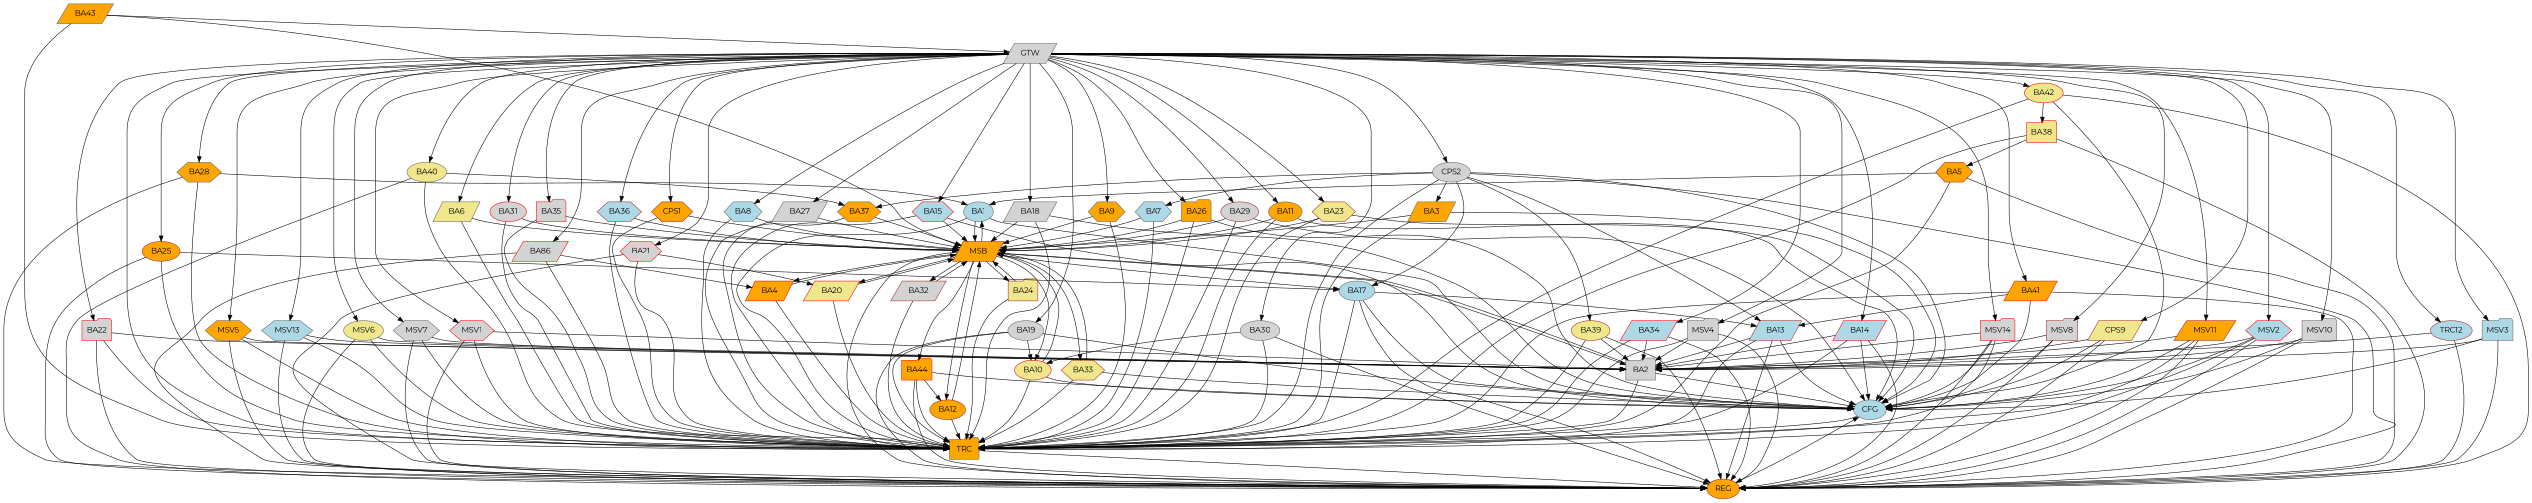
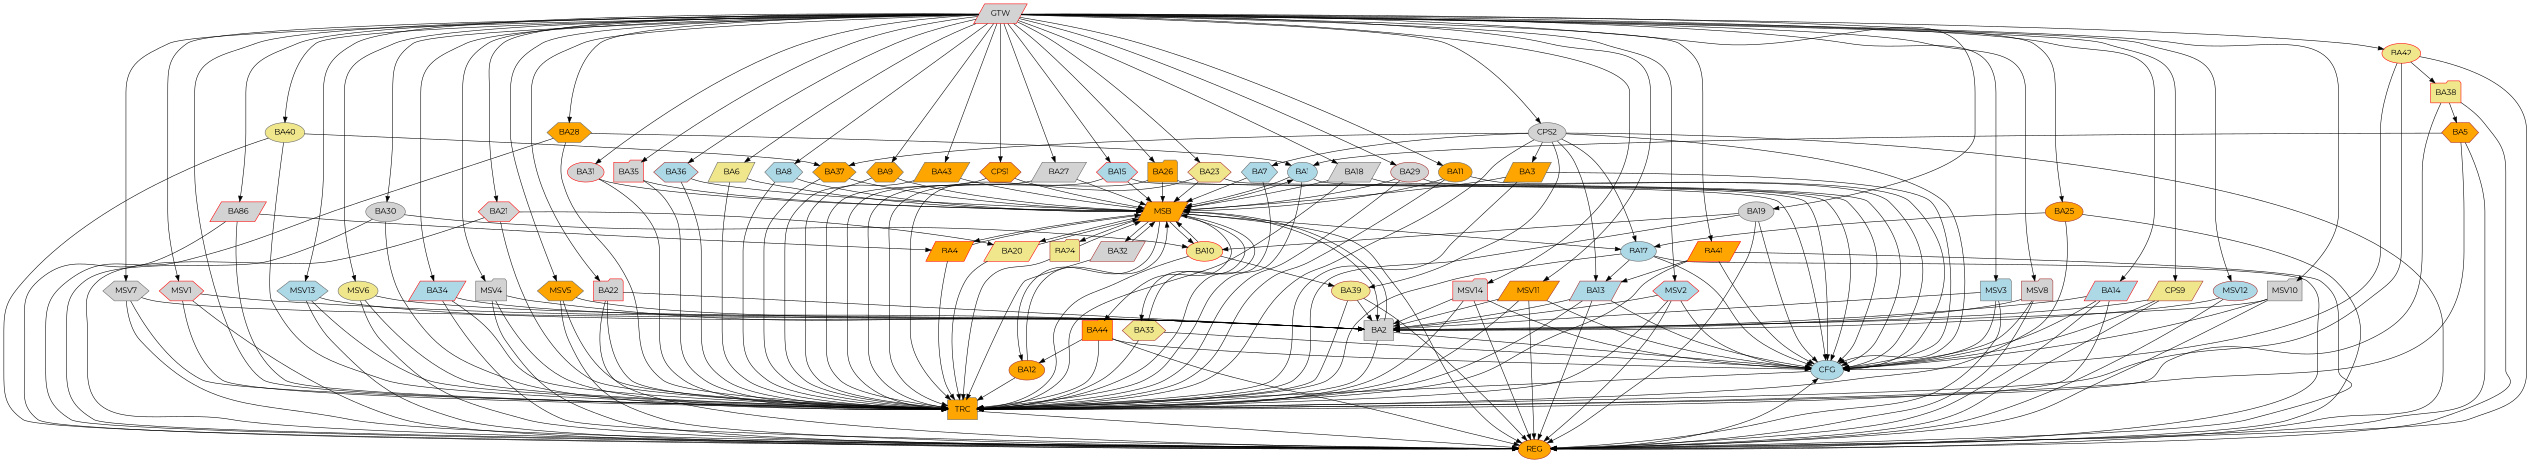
(555, 33) -> (972, 90)
(1030, 53) -> (1000, 14)
(2451, 331) -> (2235, 291)
(1447, 400) -> (1288, 274)
